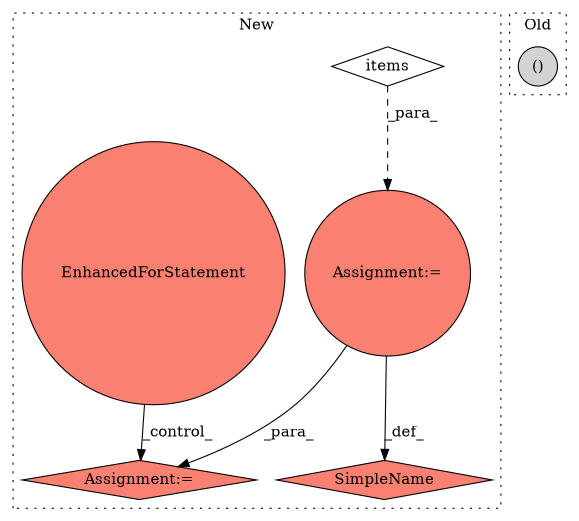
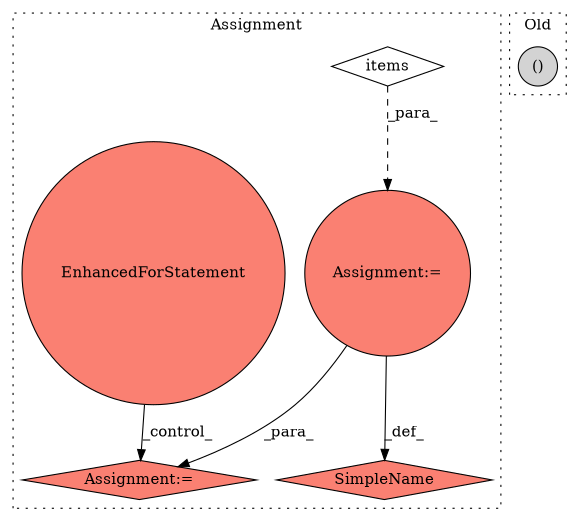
(257, 26) -> (257, 26)
